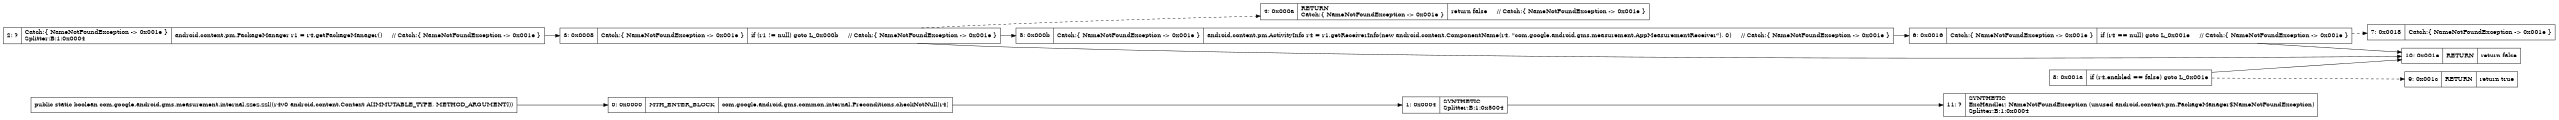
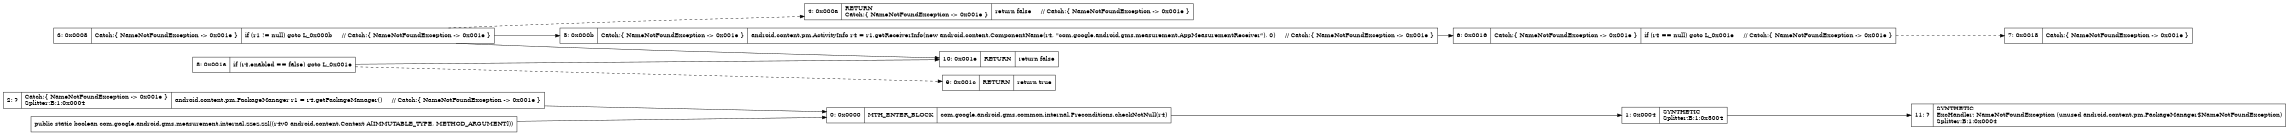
(550, 36) -> (683, 109)
(2327, 48) -> none
